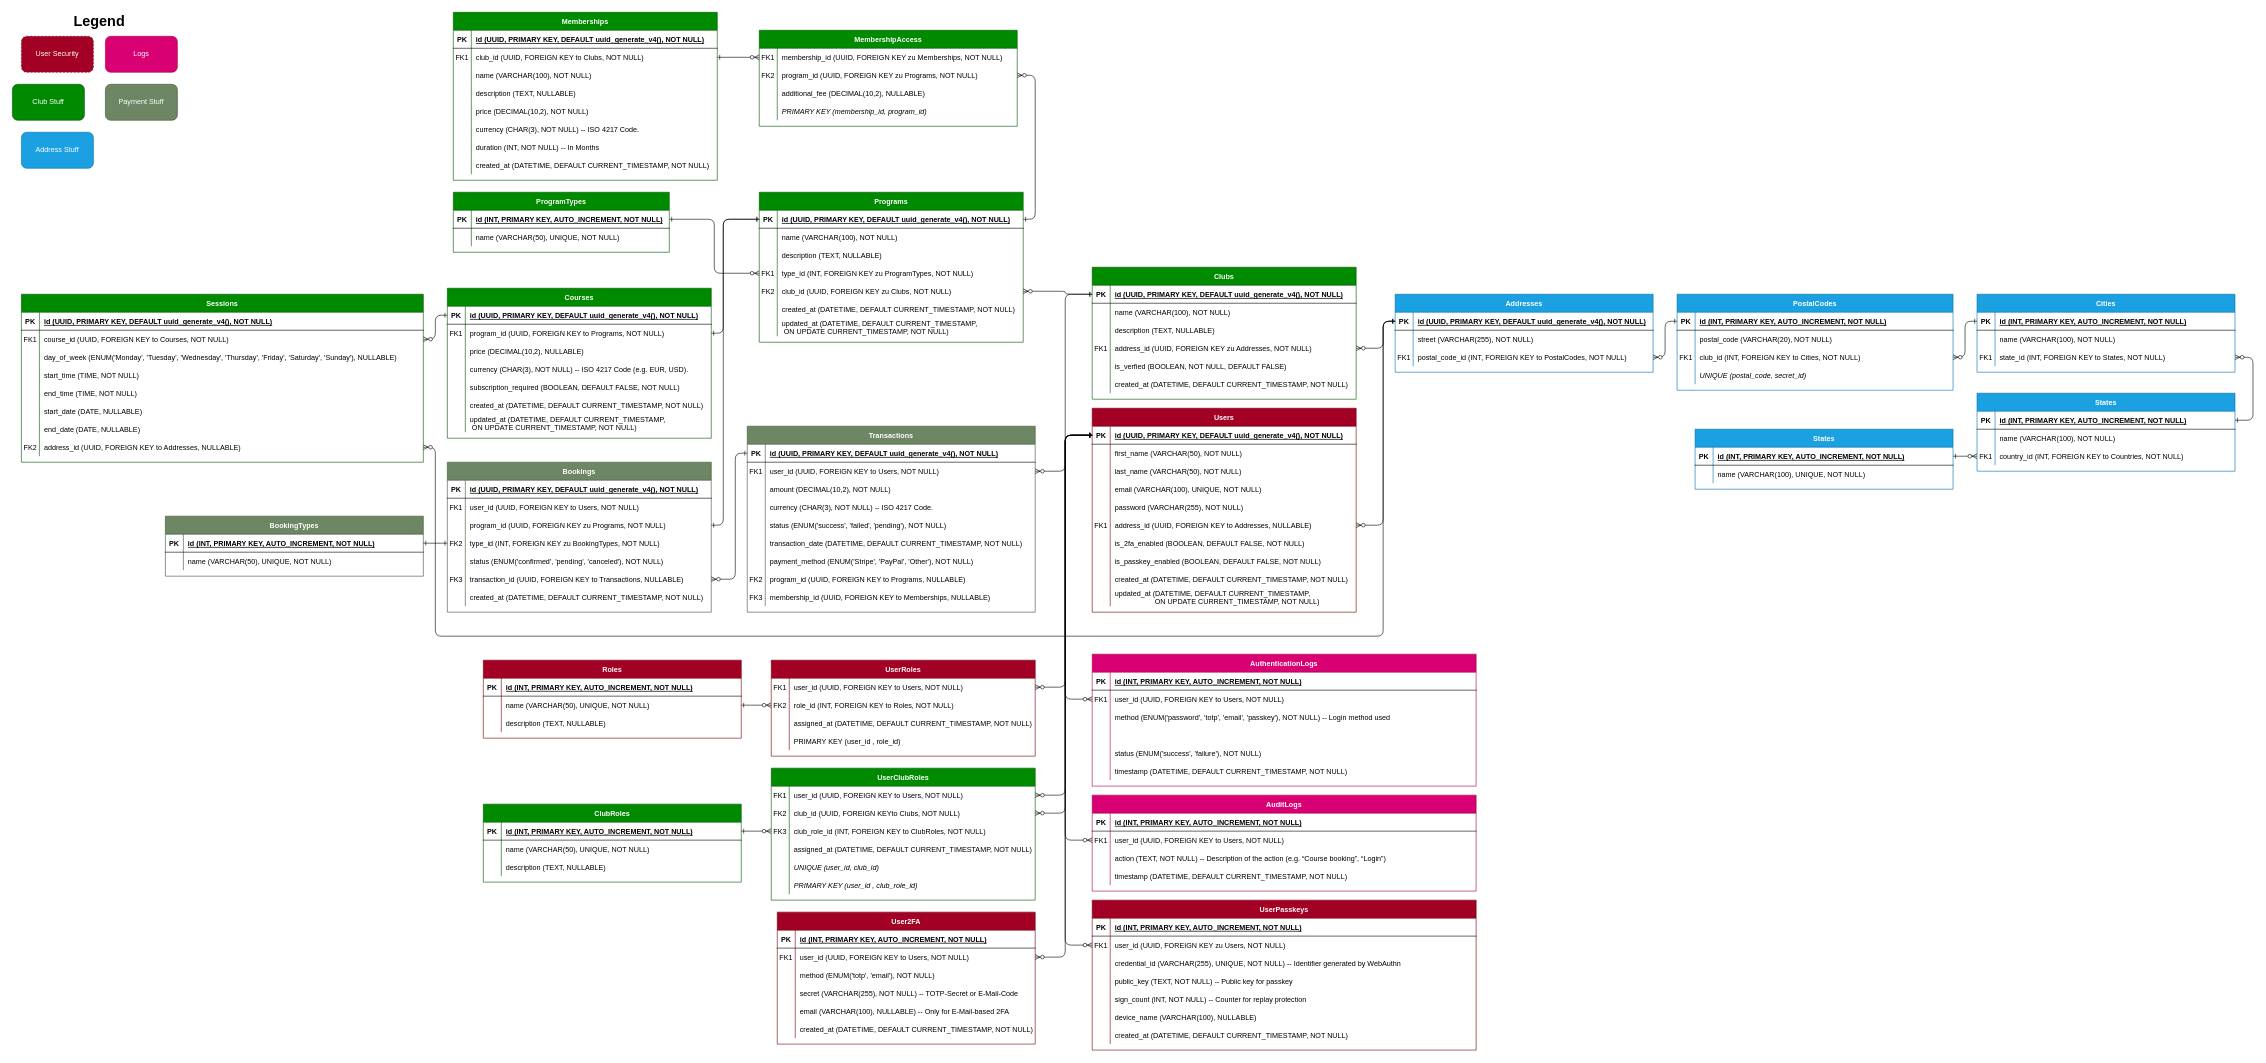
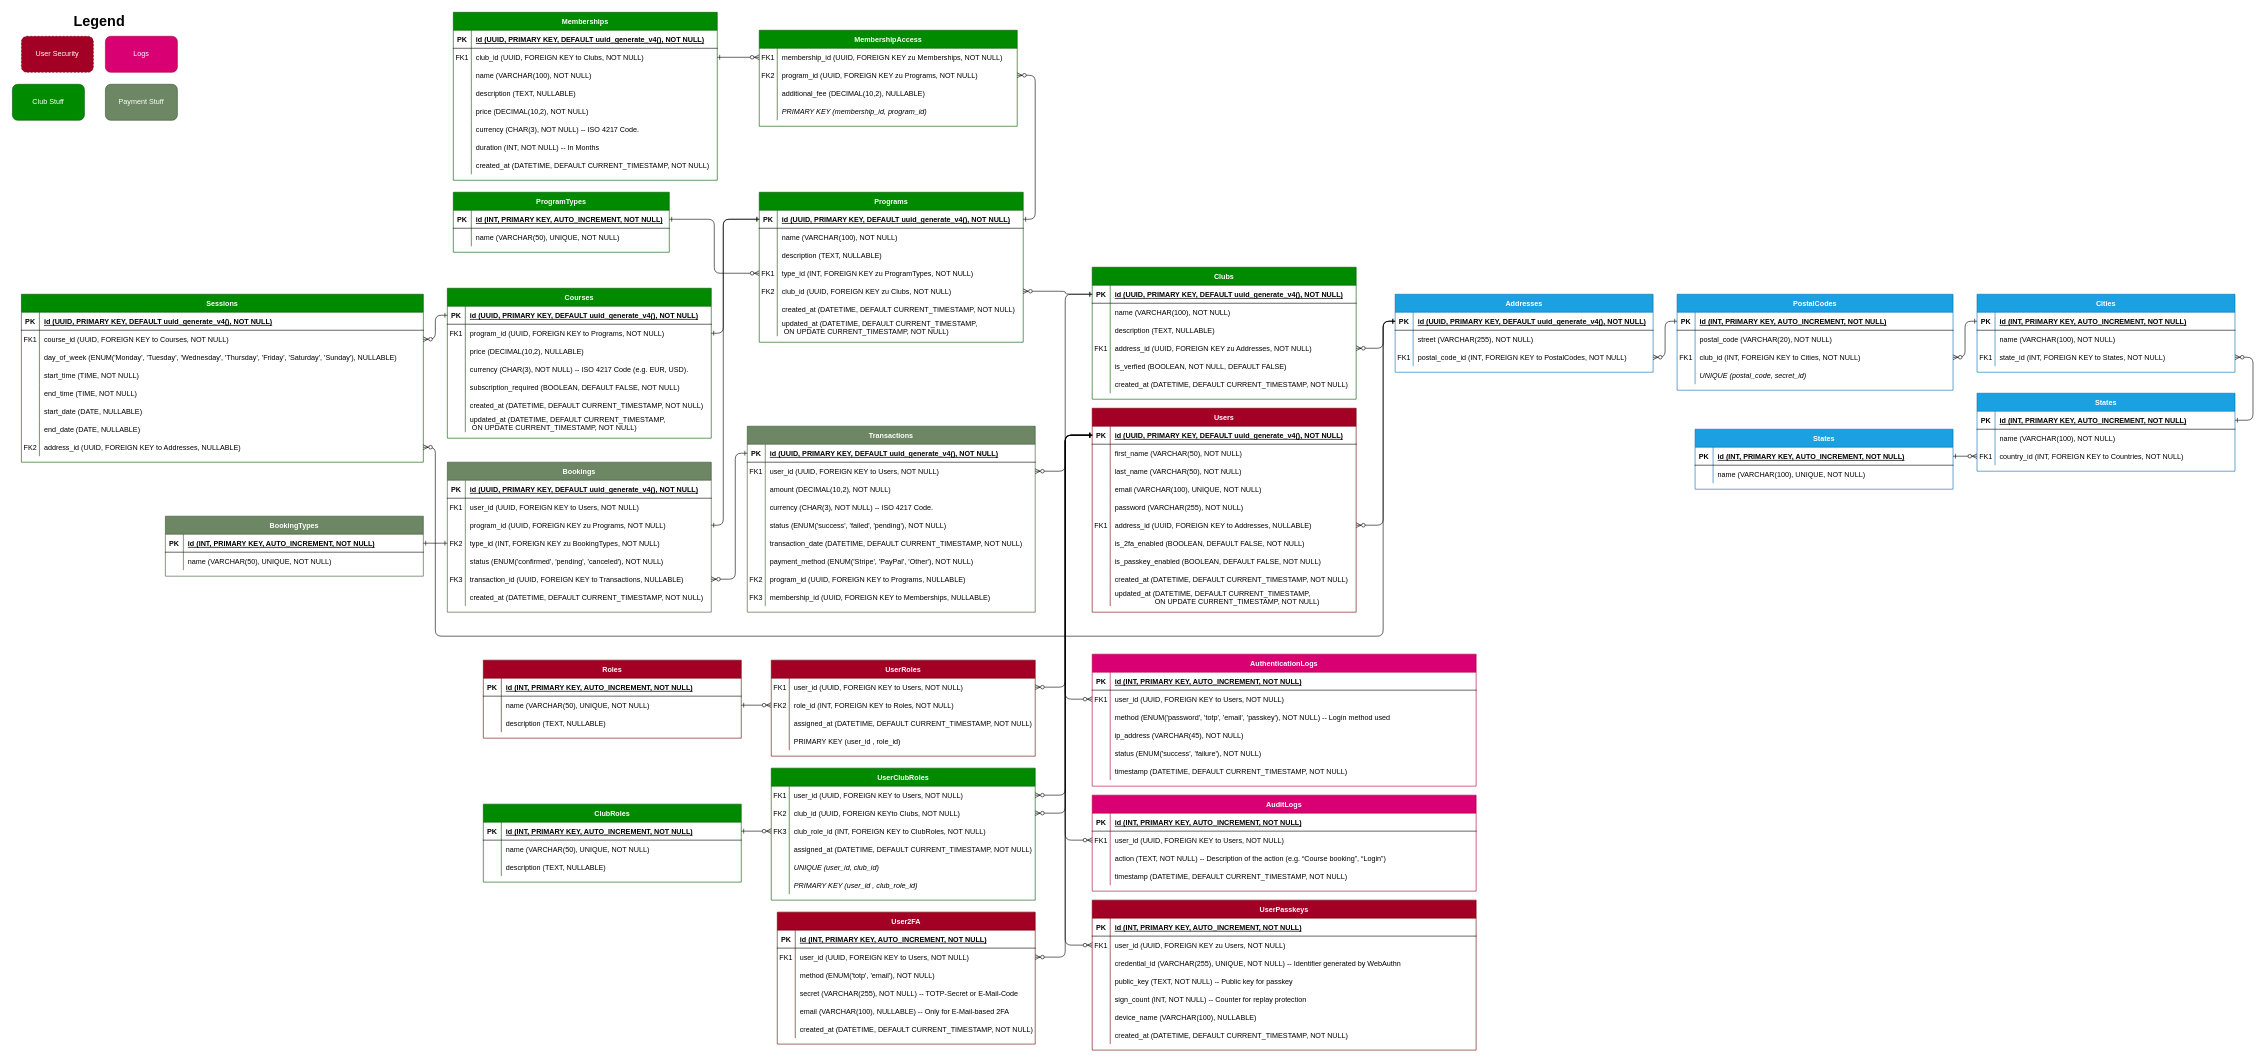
(57, 150) -> none
none -> (1293, 735)
